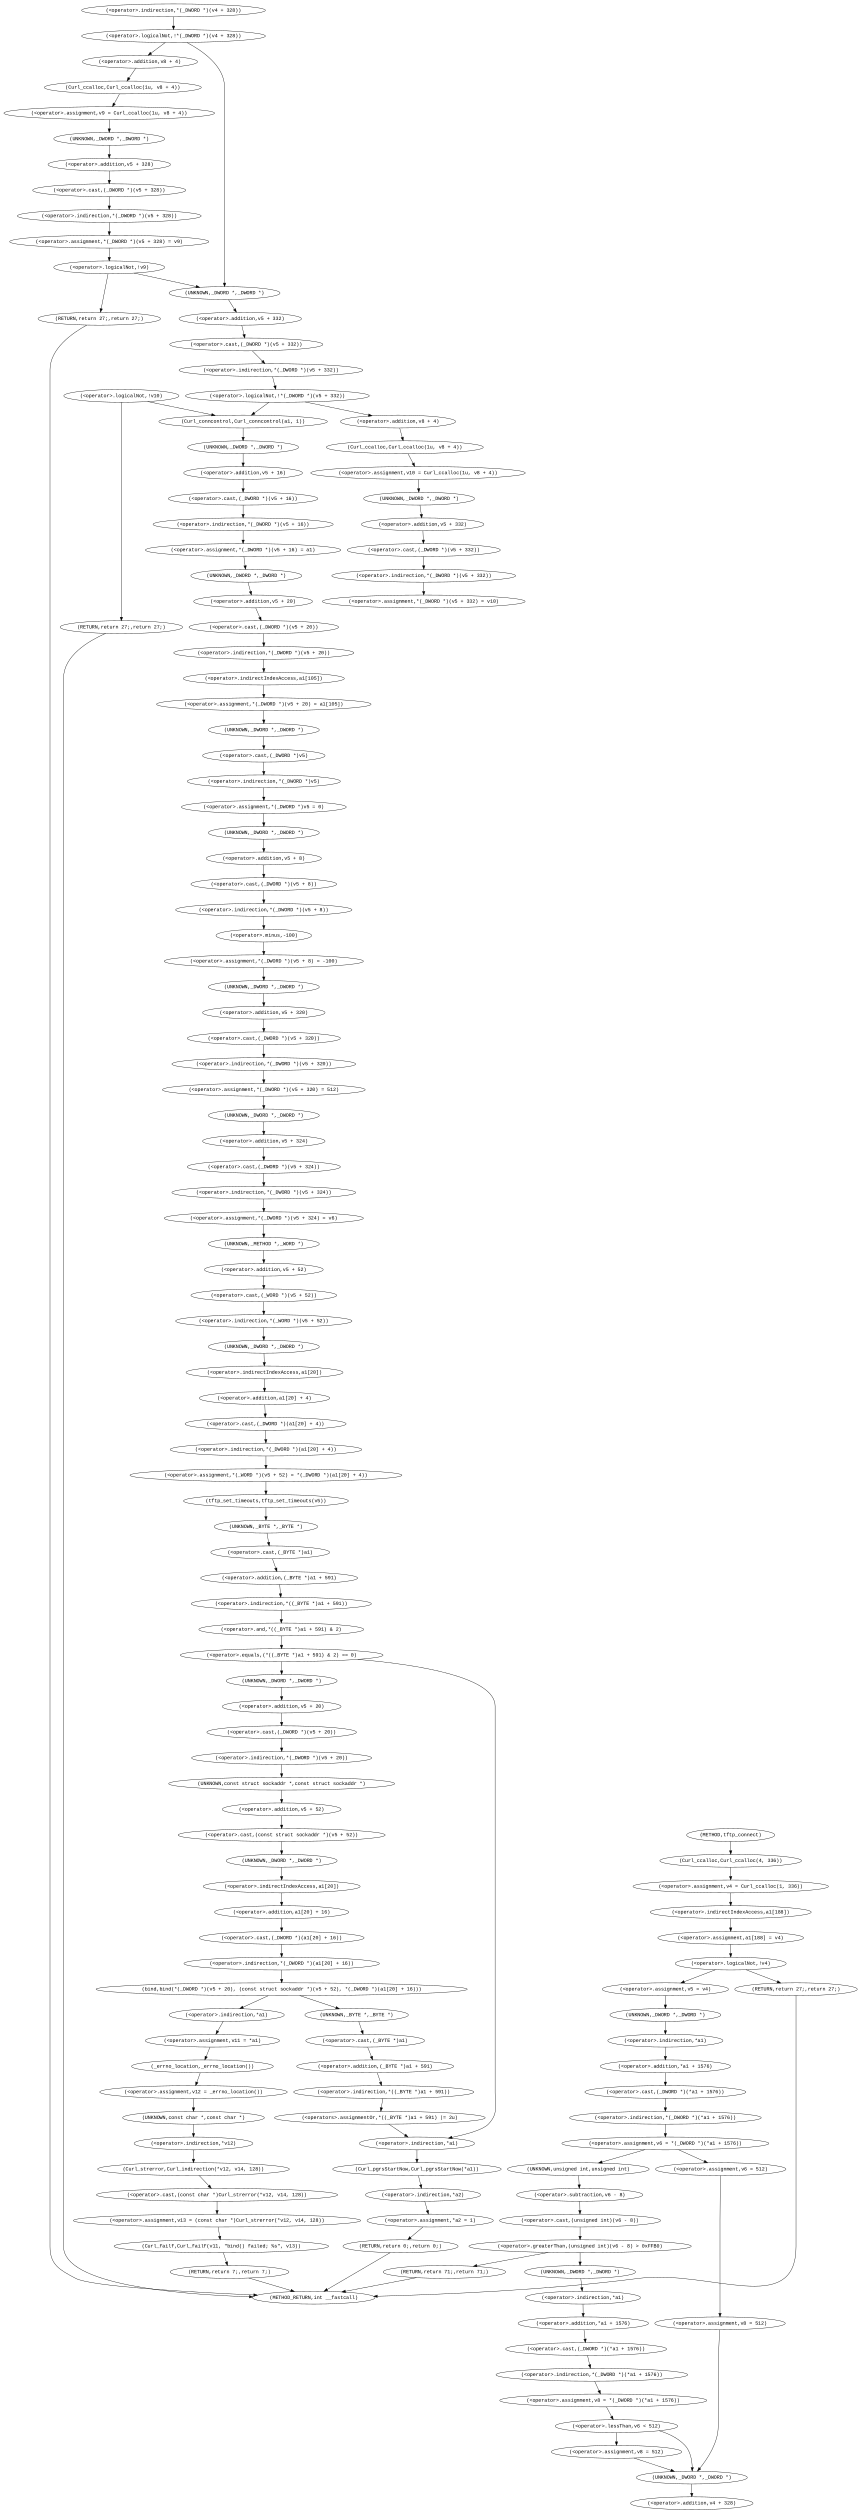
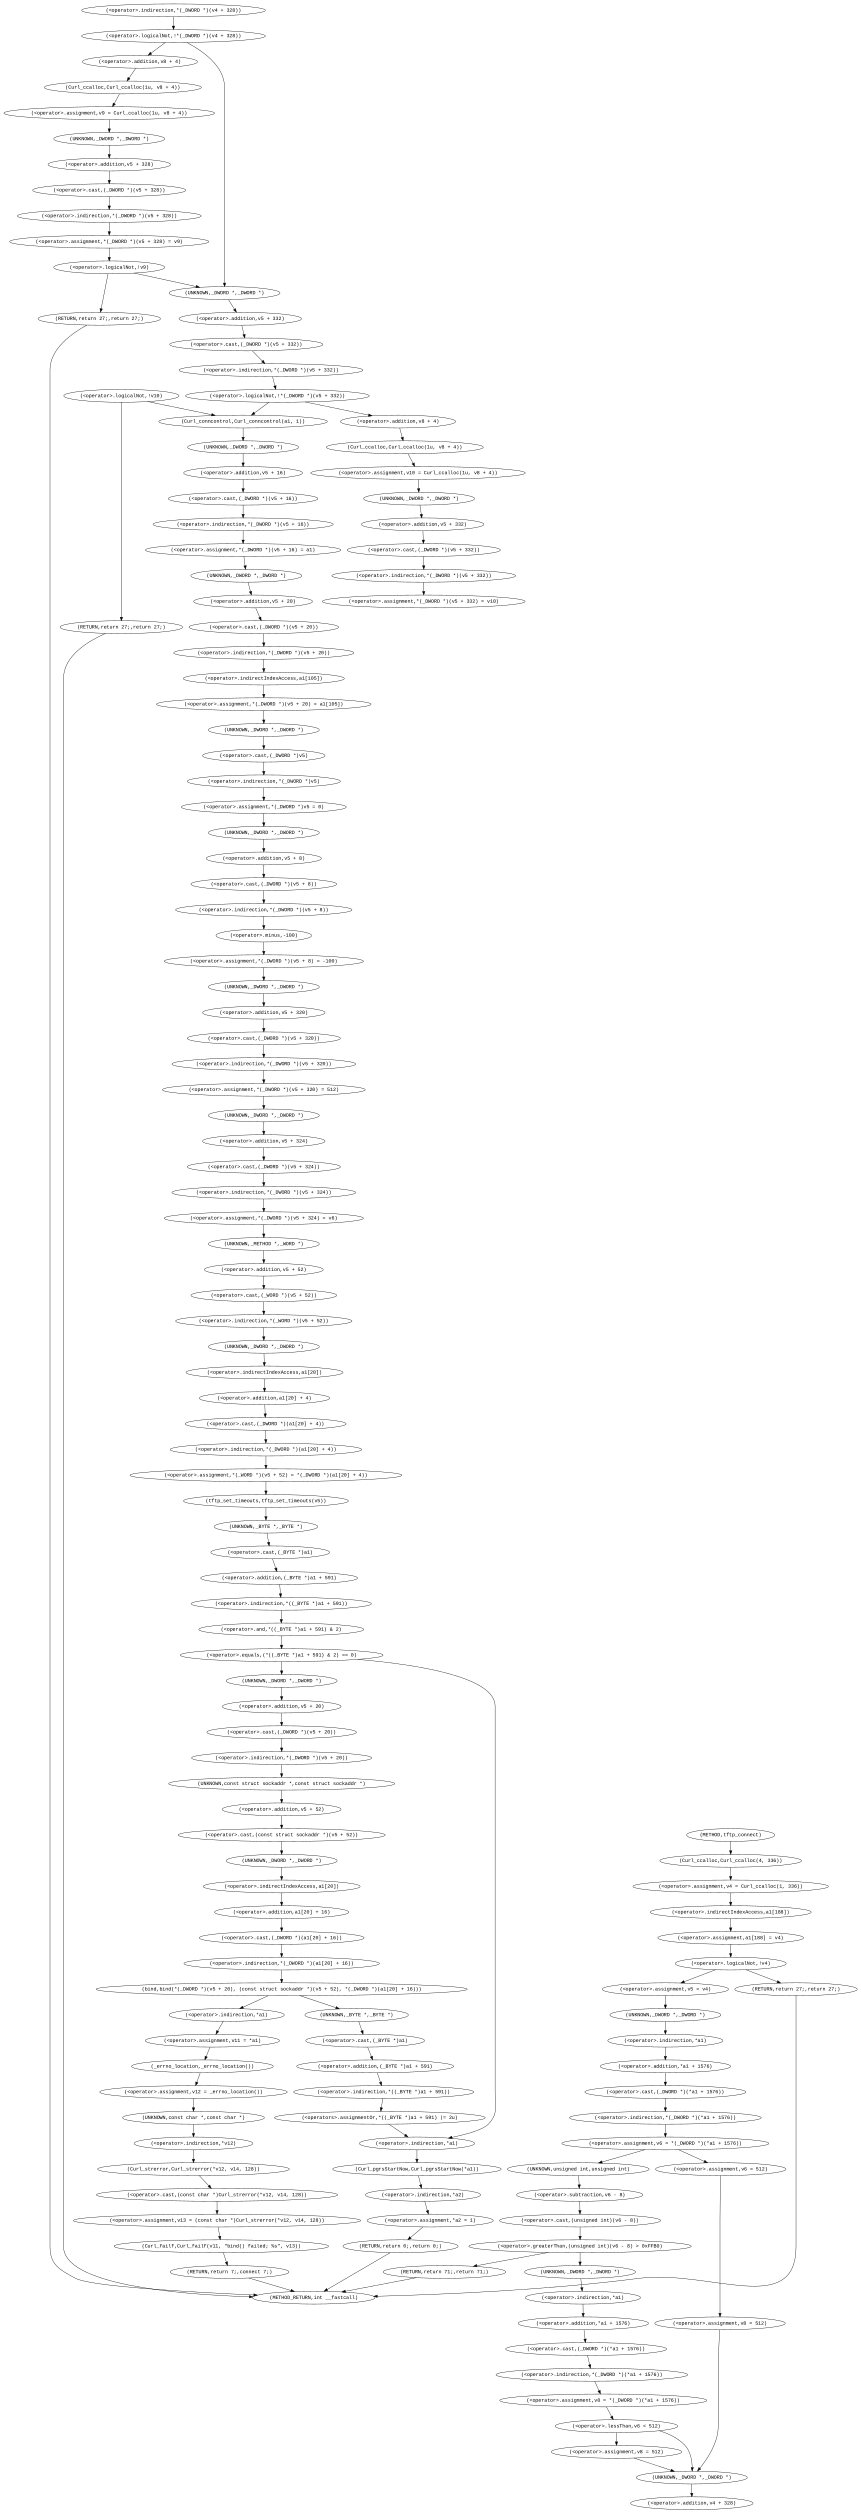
(193, 2169) -> (193, 2169)
(230, 2272) -> (230, 2272)
